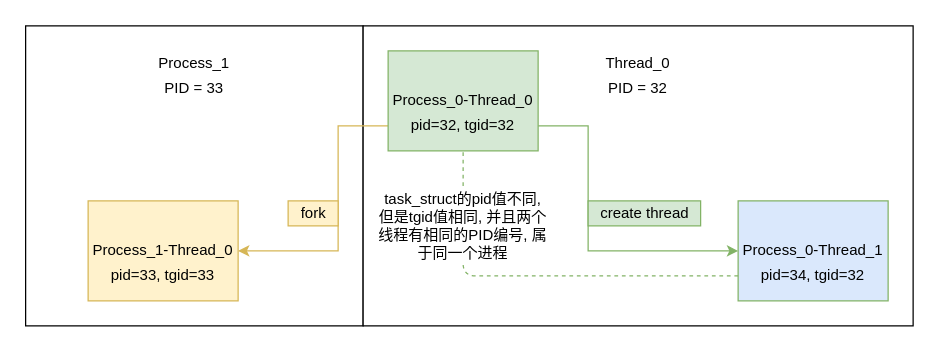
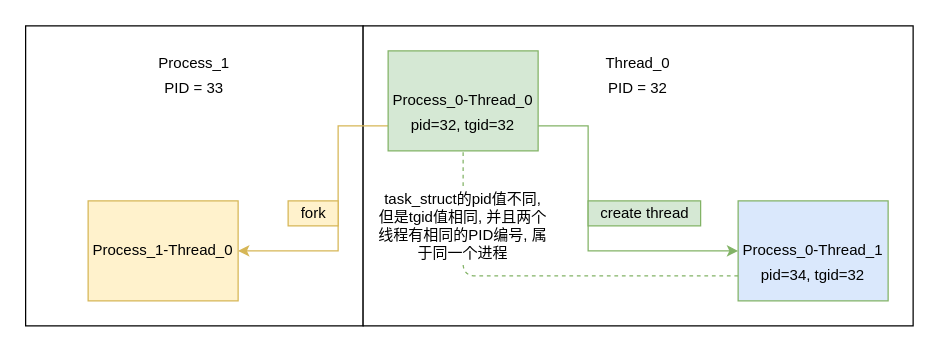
(163, 276) -> none
